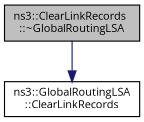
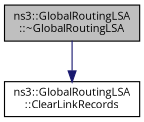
(72, 23) -> (72, 23)
